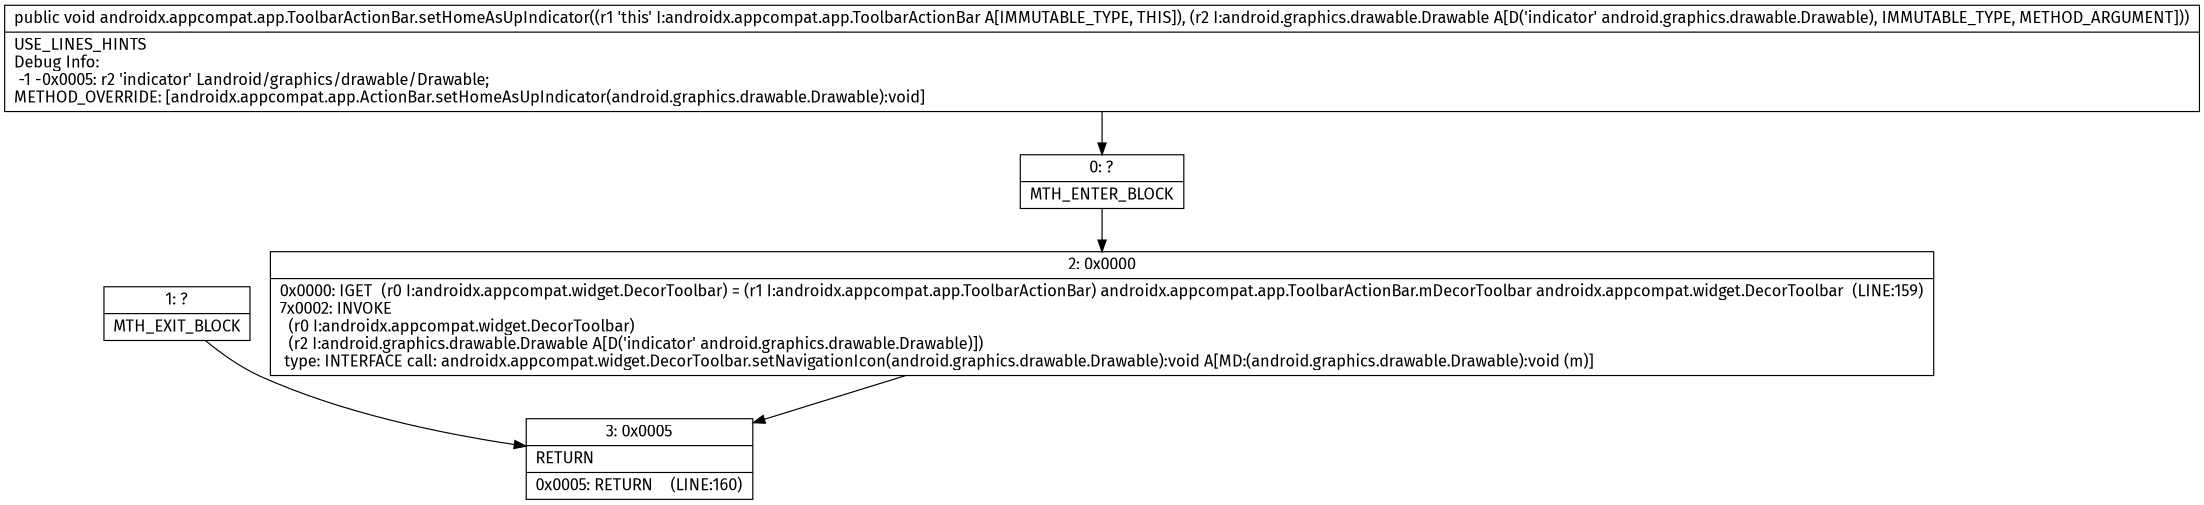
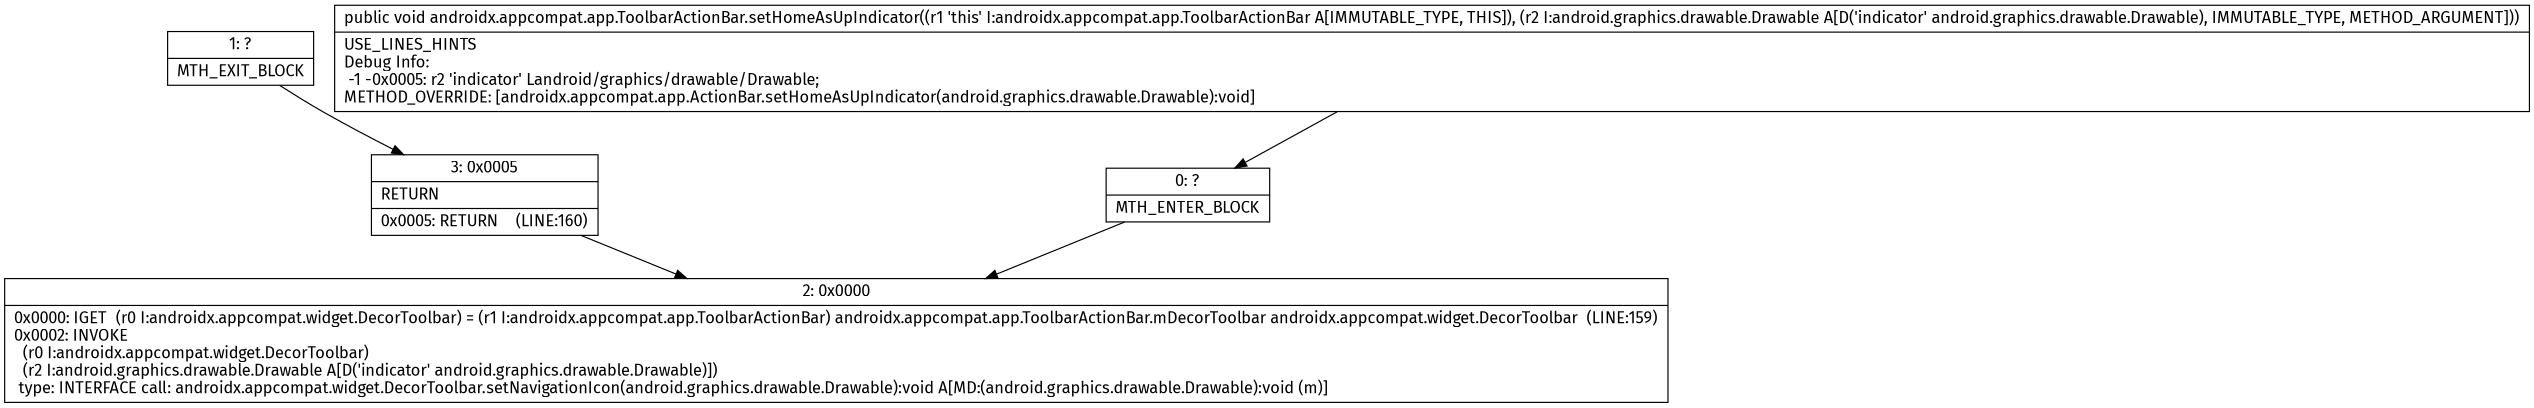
(340, 309) -> (76, 336)
(835, 397) -> (629, 255)
